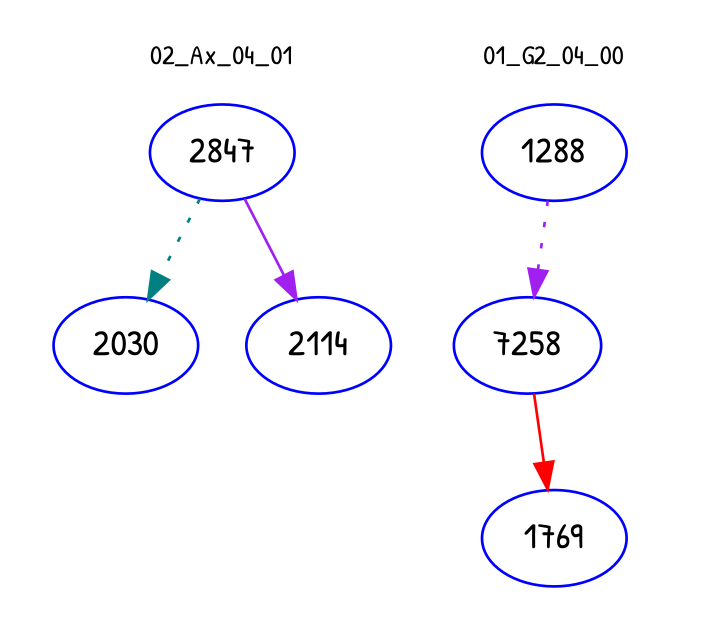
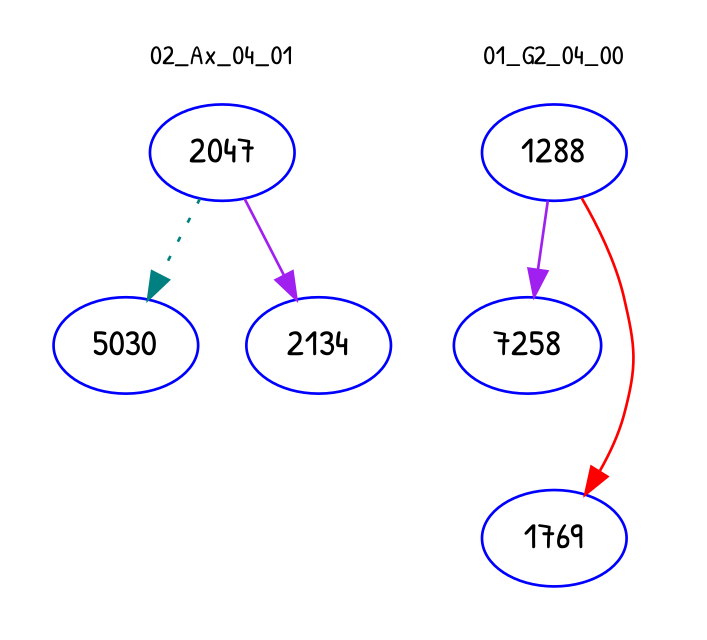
(222, 153) -> (222, 153)
(543, 235) -> (543, 235)
(126, 345) -> (126, 345)
(319, 345) -> (319, 345)
(539, 428) -> (631, 333)
